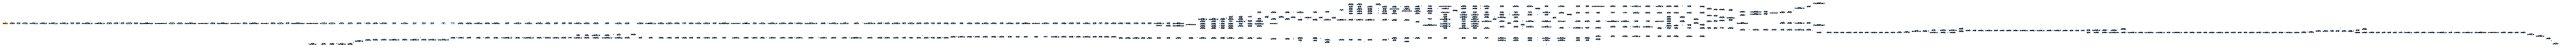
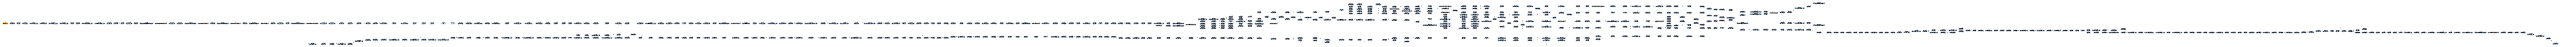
none -> (1407, 13)
